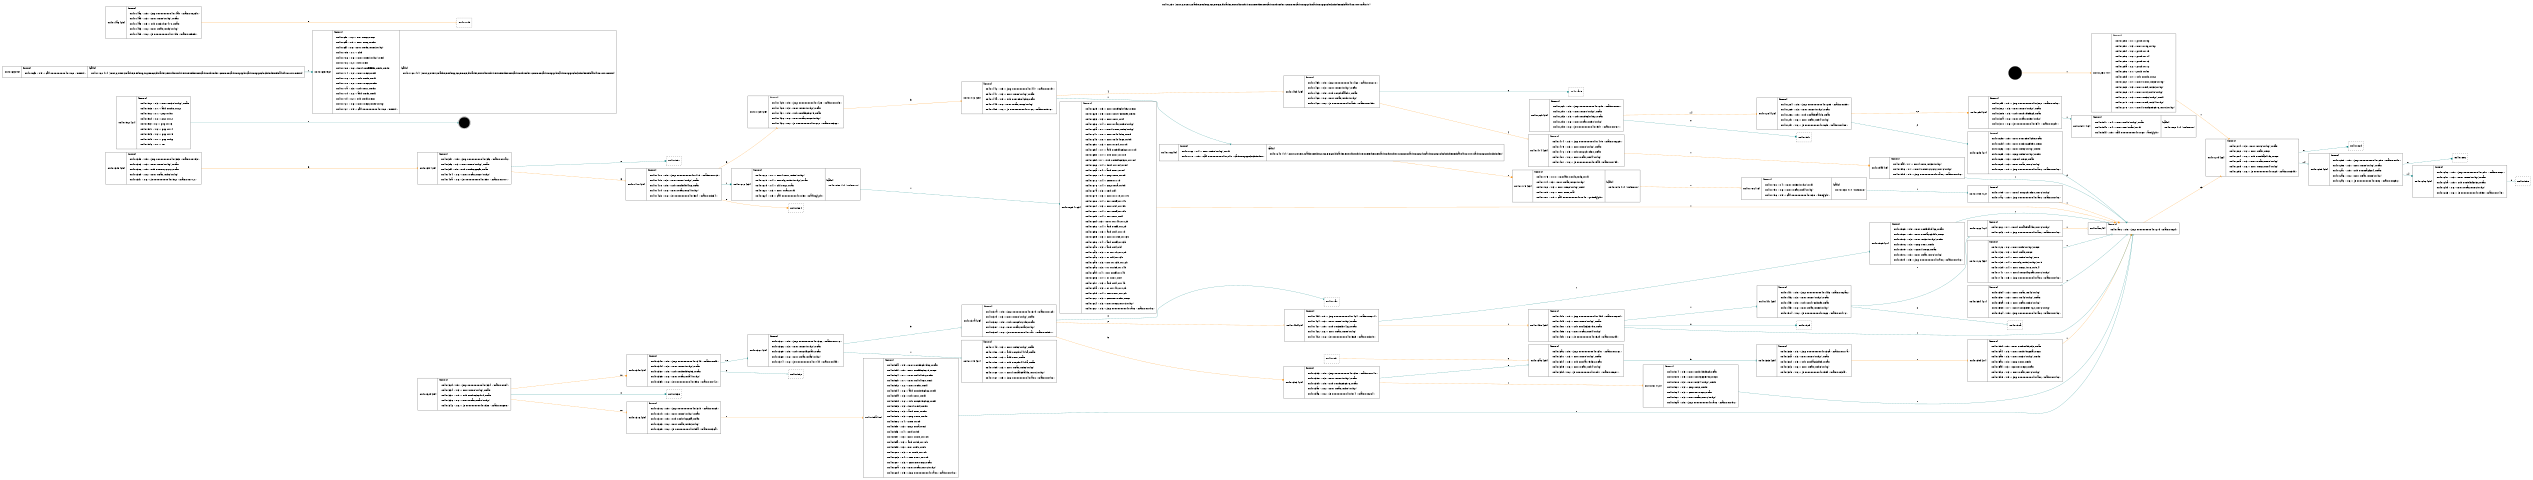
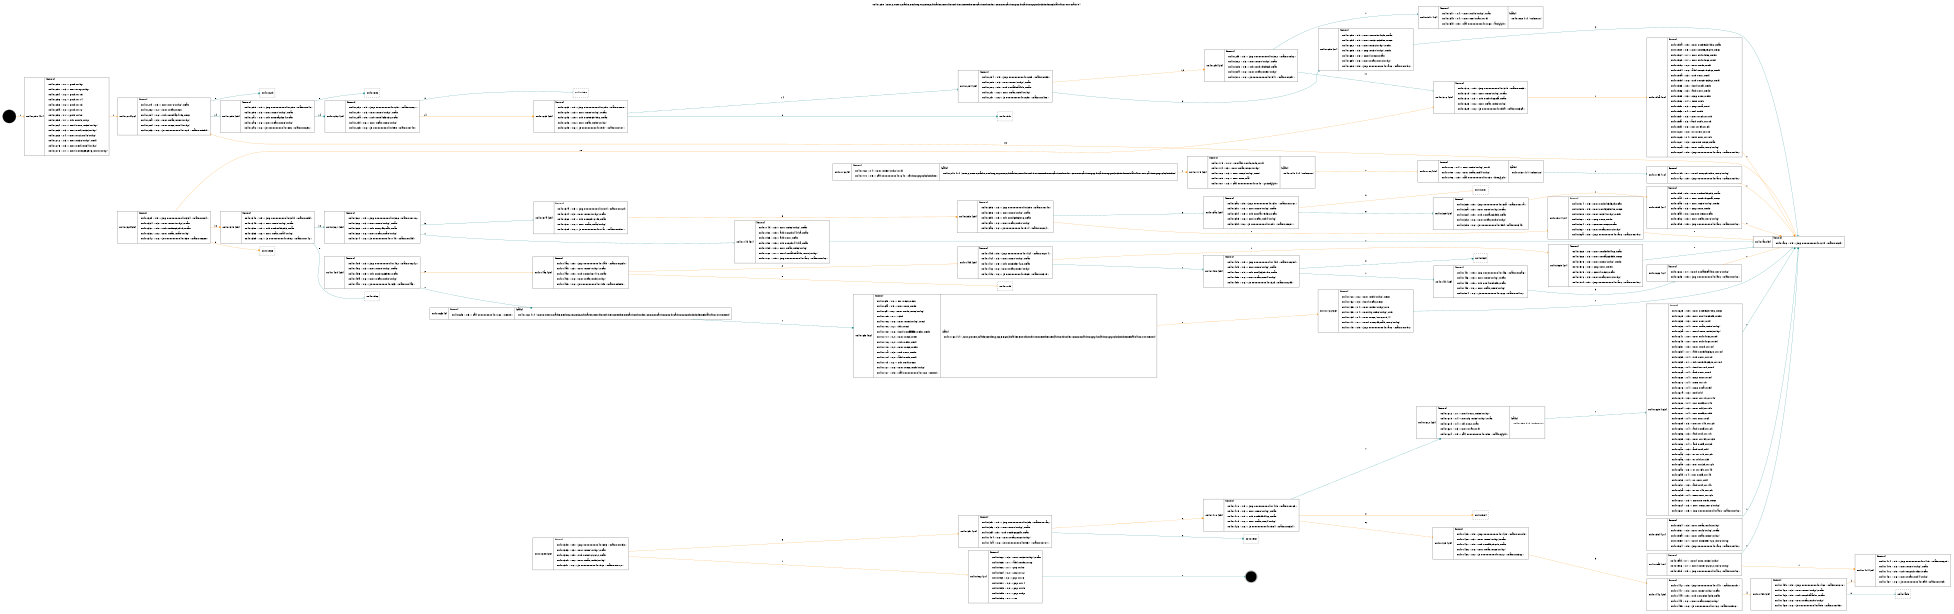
none -> (1365, 81)
(1473, 92) -> (1871, 594)
(1151, 101) -> none
(1690, 115) -> (792, 101)
none -> (476, 116)
(1746, 159) -> (1797, 568)
(568, 176) -> (1127, 523)
(1636, 207) -> (1768, 291)
(2095, 262) -> (1782, 387)
(1917, 267) -> (1596, 290)
none -> (372, 273)
(1624, 291) -> (1300, 250)
(1332, 302) -> none
none -> (1237, 320)
(1170, 324) -> (793, 268)
(1453, 325) -> (1127, 267)
(2015, 325) -> none
(1904, 335) -> (1291, 242)
(1433, 359) -> (1385, 199)
(1691, 359) -> (1366, 212)
(588, 394) -> (234, 247)
(1986, 402) -> (1698, 237)
(1605, 413) -> (1770, 192)
none -> (798, 566)
